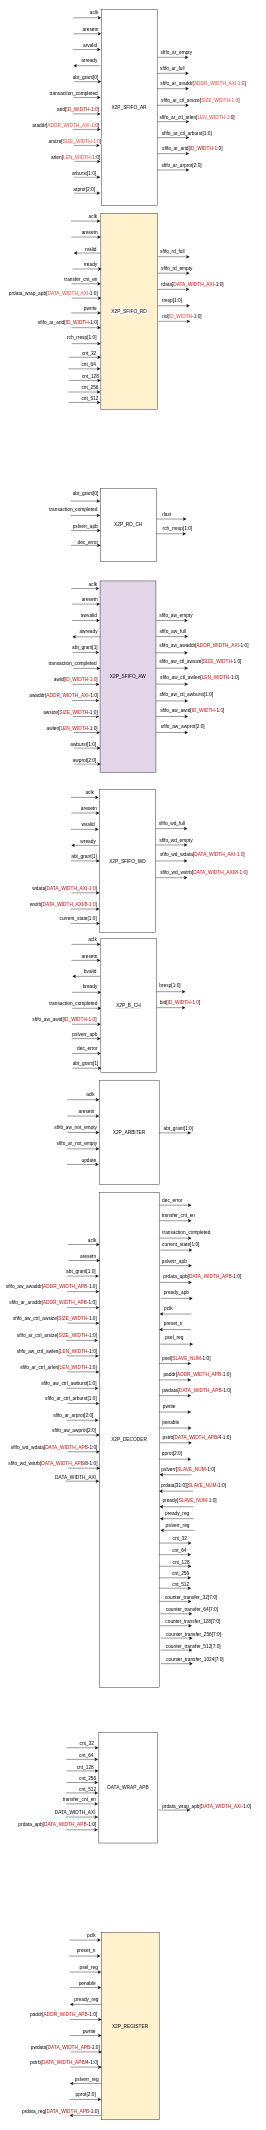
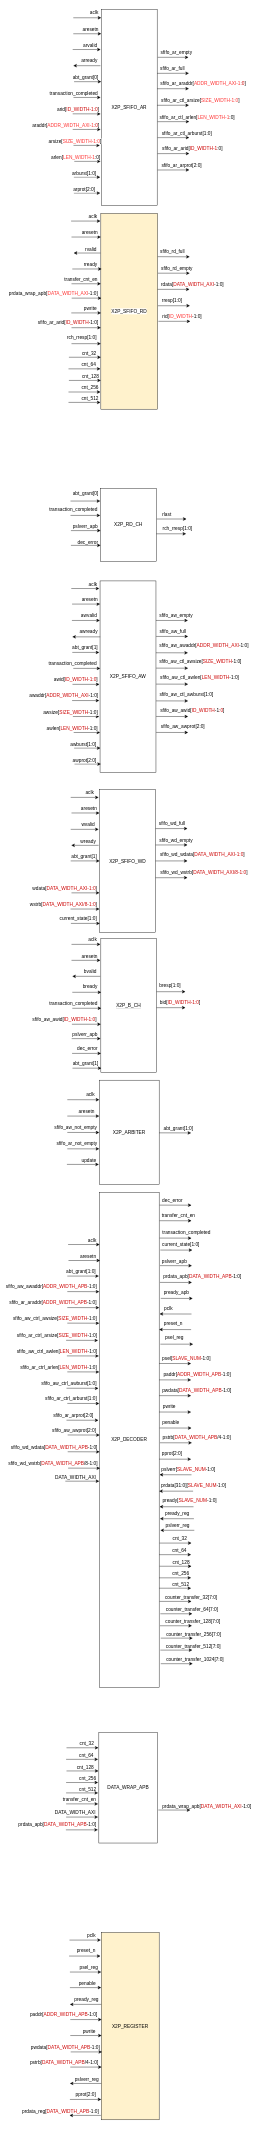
(128, 676) -> (128, 676)
